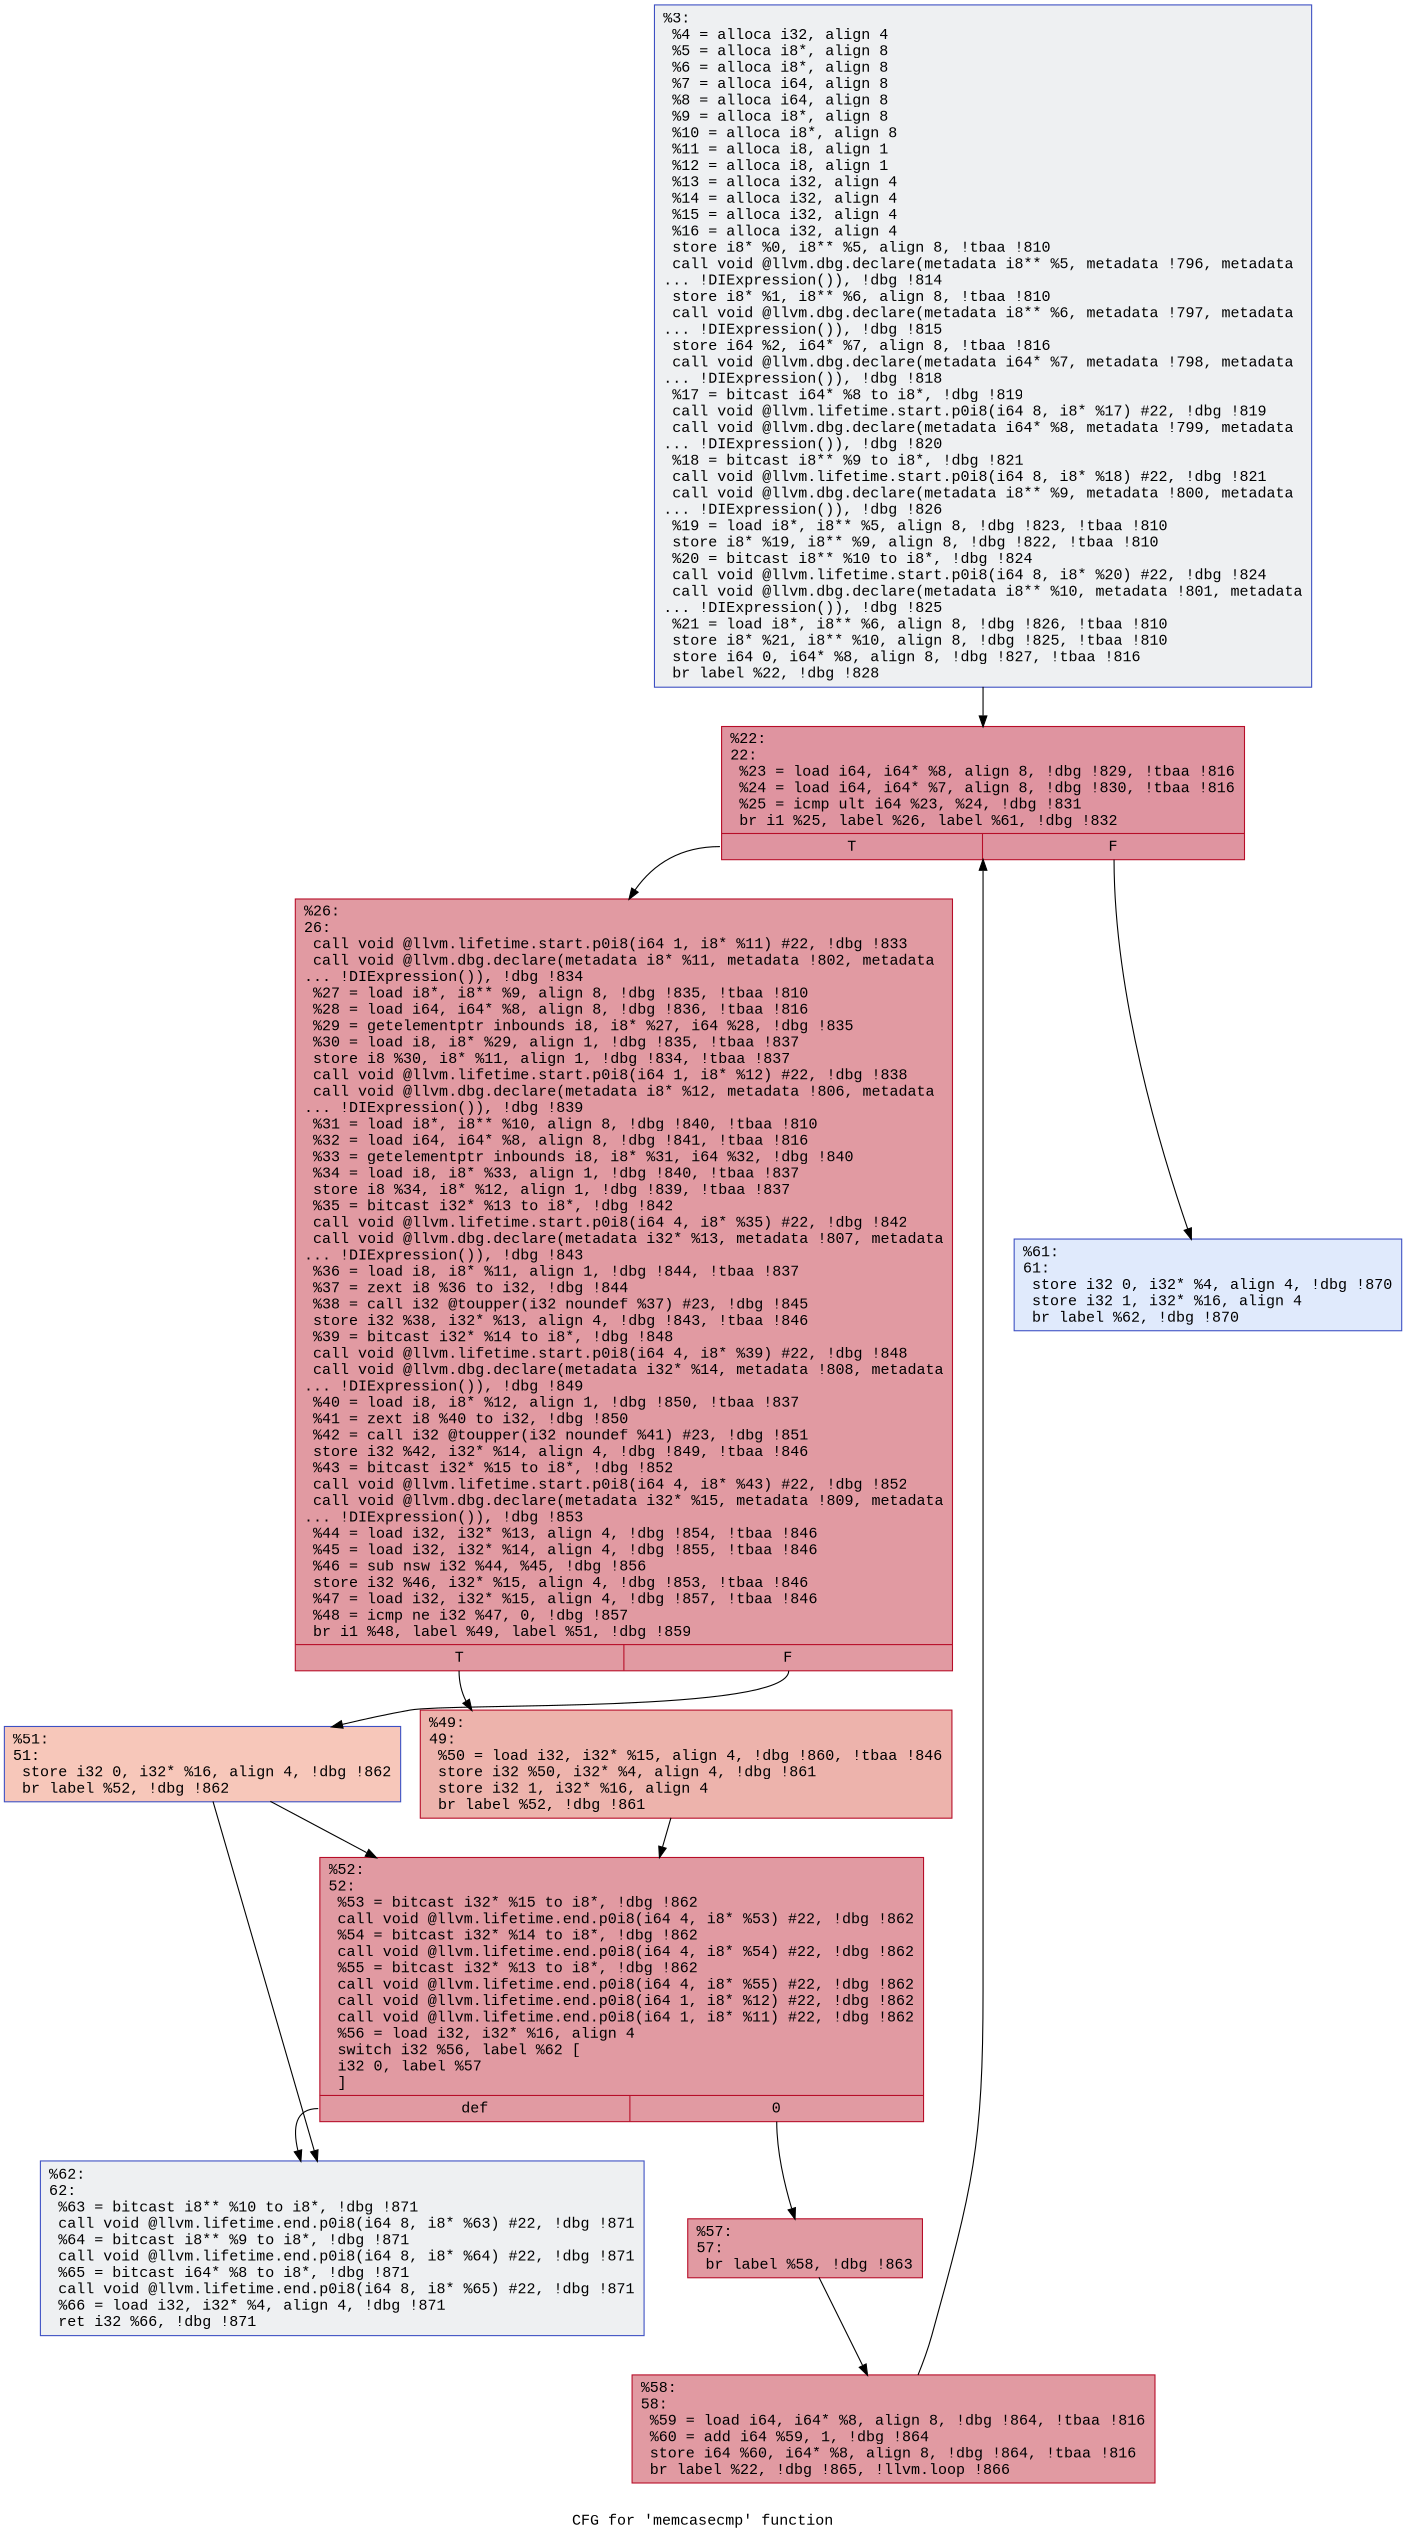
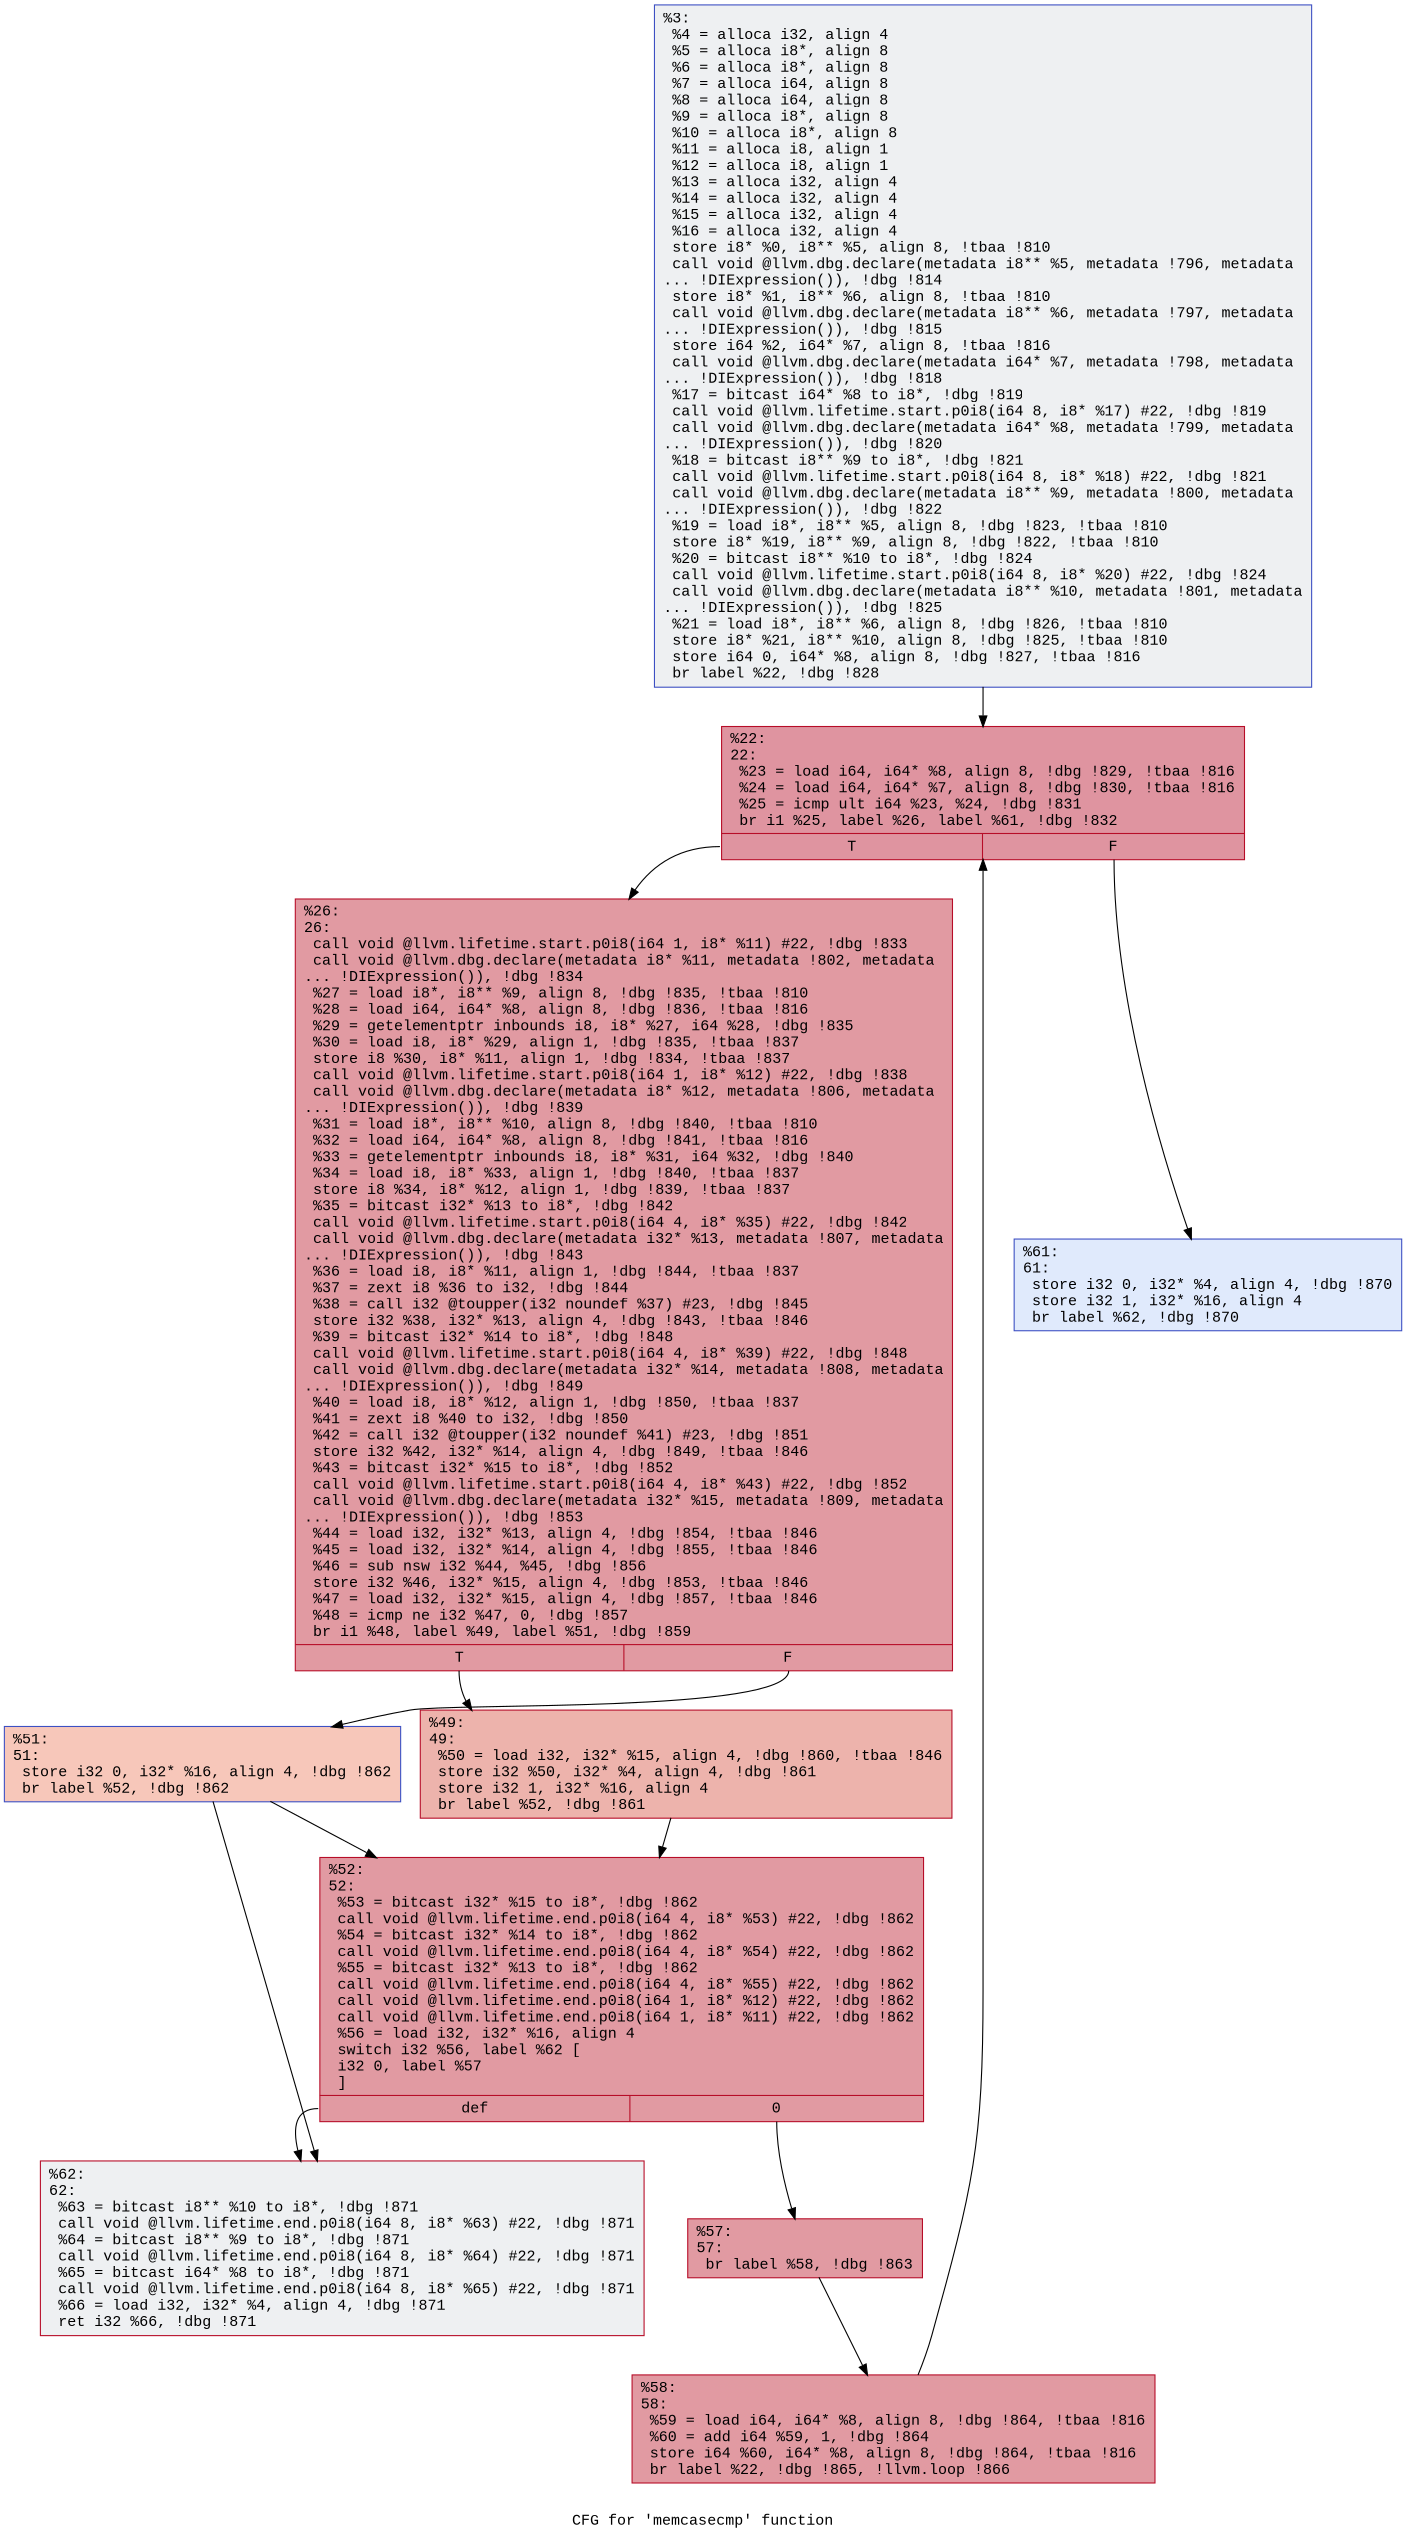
(803, 509) -> (803, 509)
(342, 2248) -> (342, 2248)
